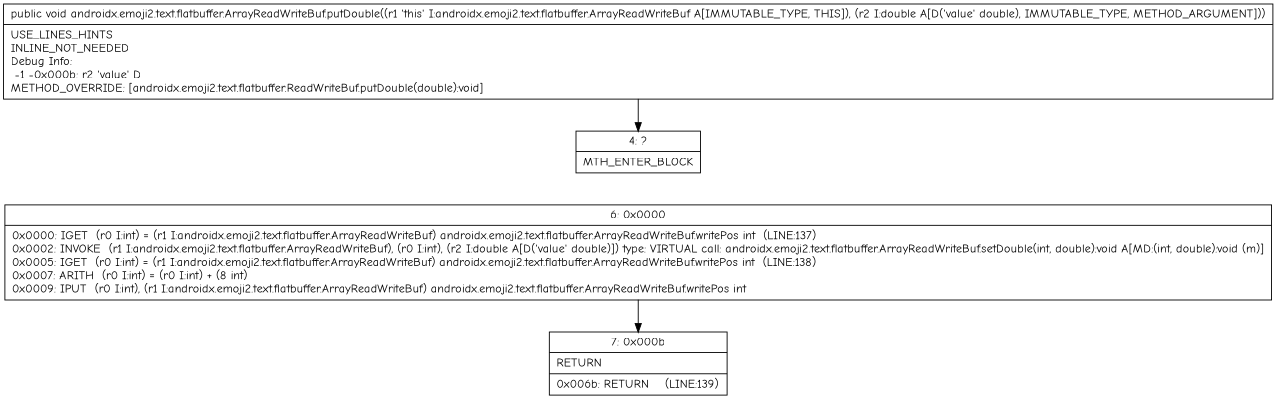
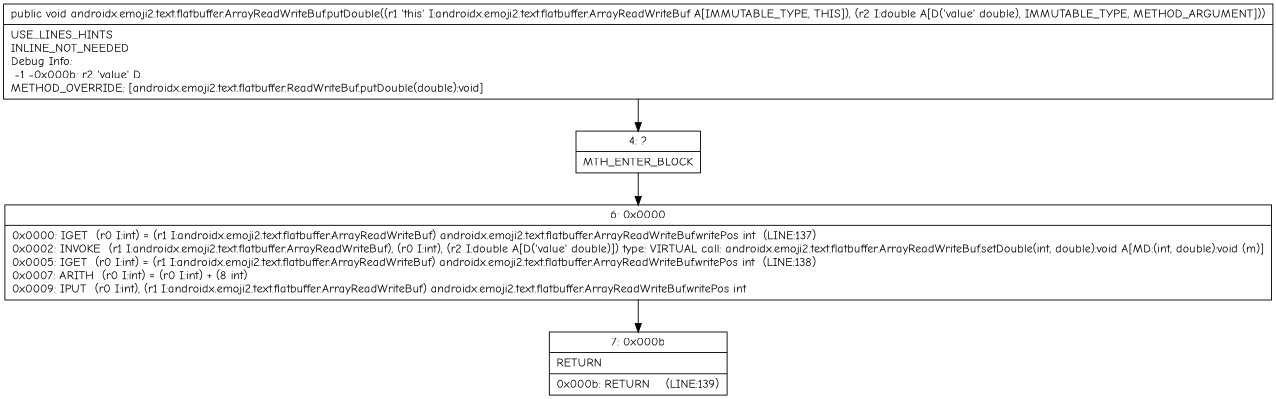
none -> (638, 185)
(638, 384) -> (638, 384)
